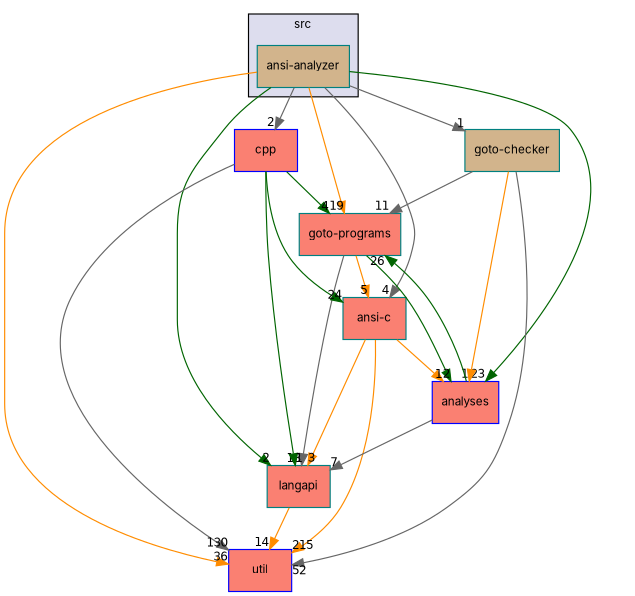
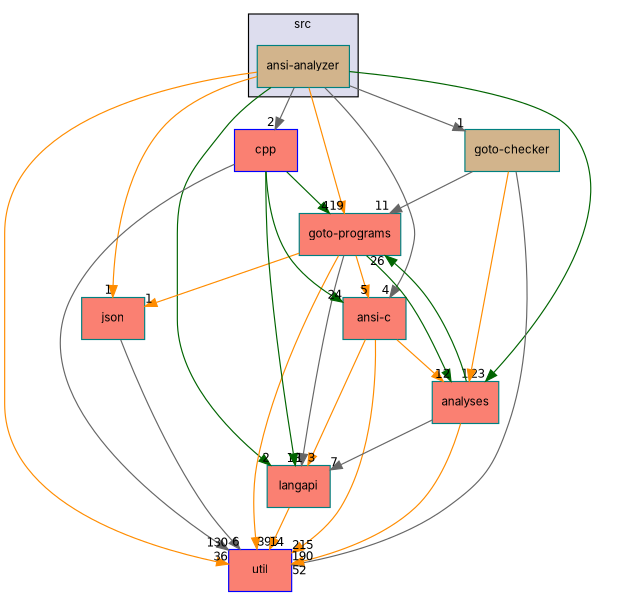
none -> (113, 318)
none -> (275, 398)
(466, 402) -> (466, 402)
none -> (404, 517)
